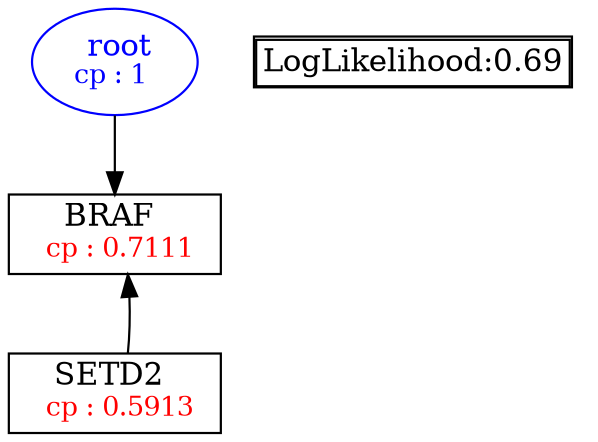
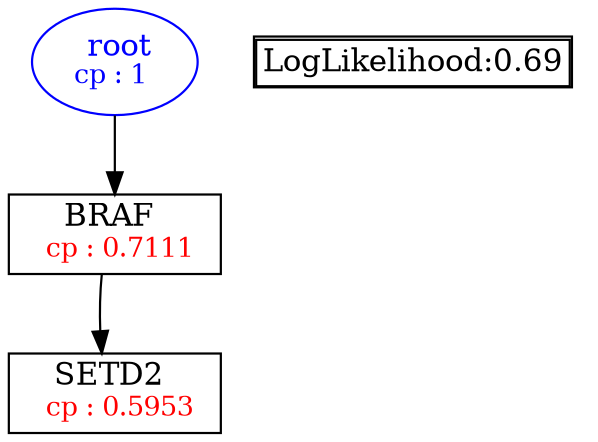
(130, 325) -> (100, 303)
(120, 408) -> (120, 408)
